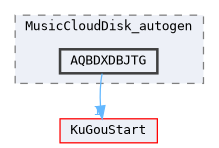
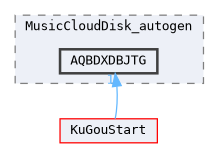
(100, 91) -> (117, 103)
